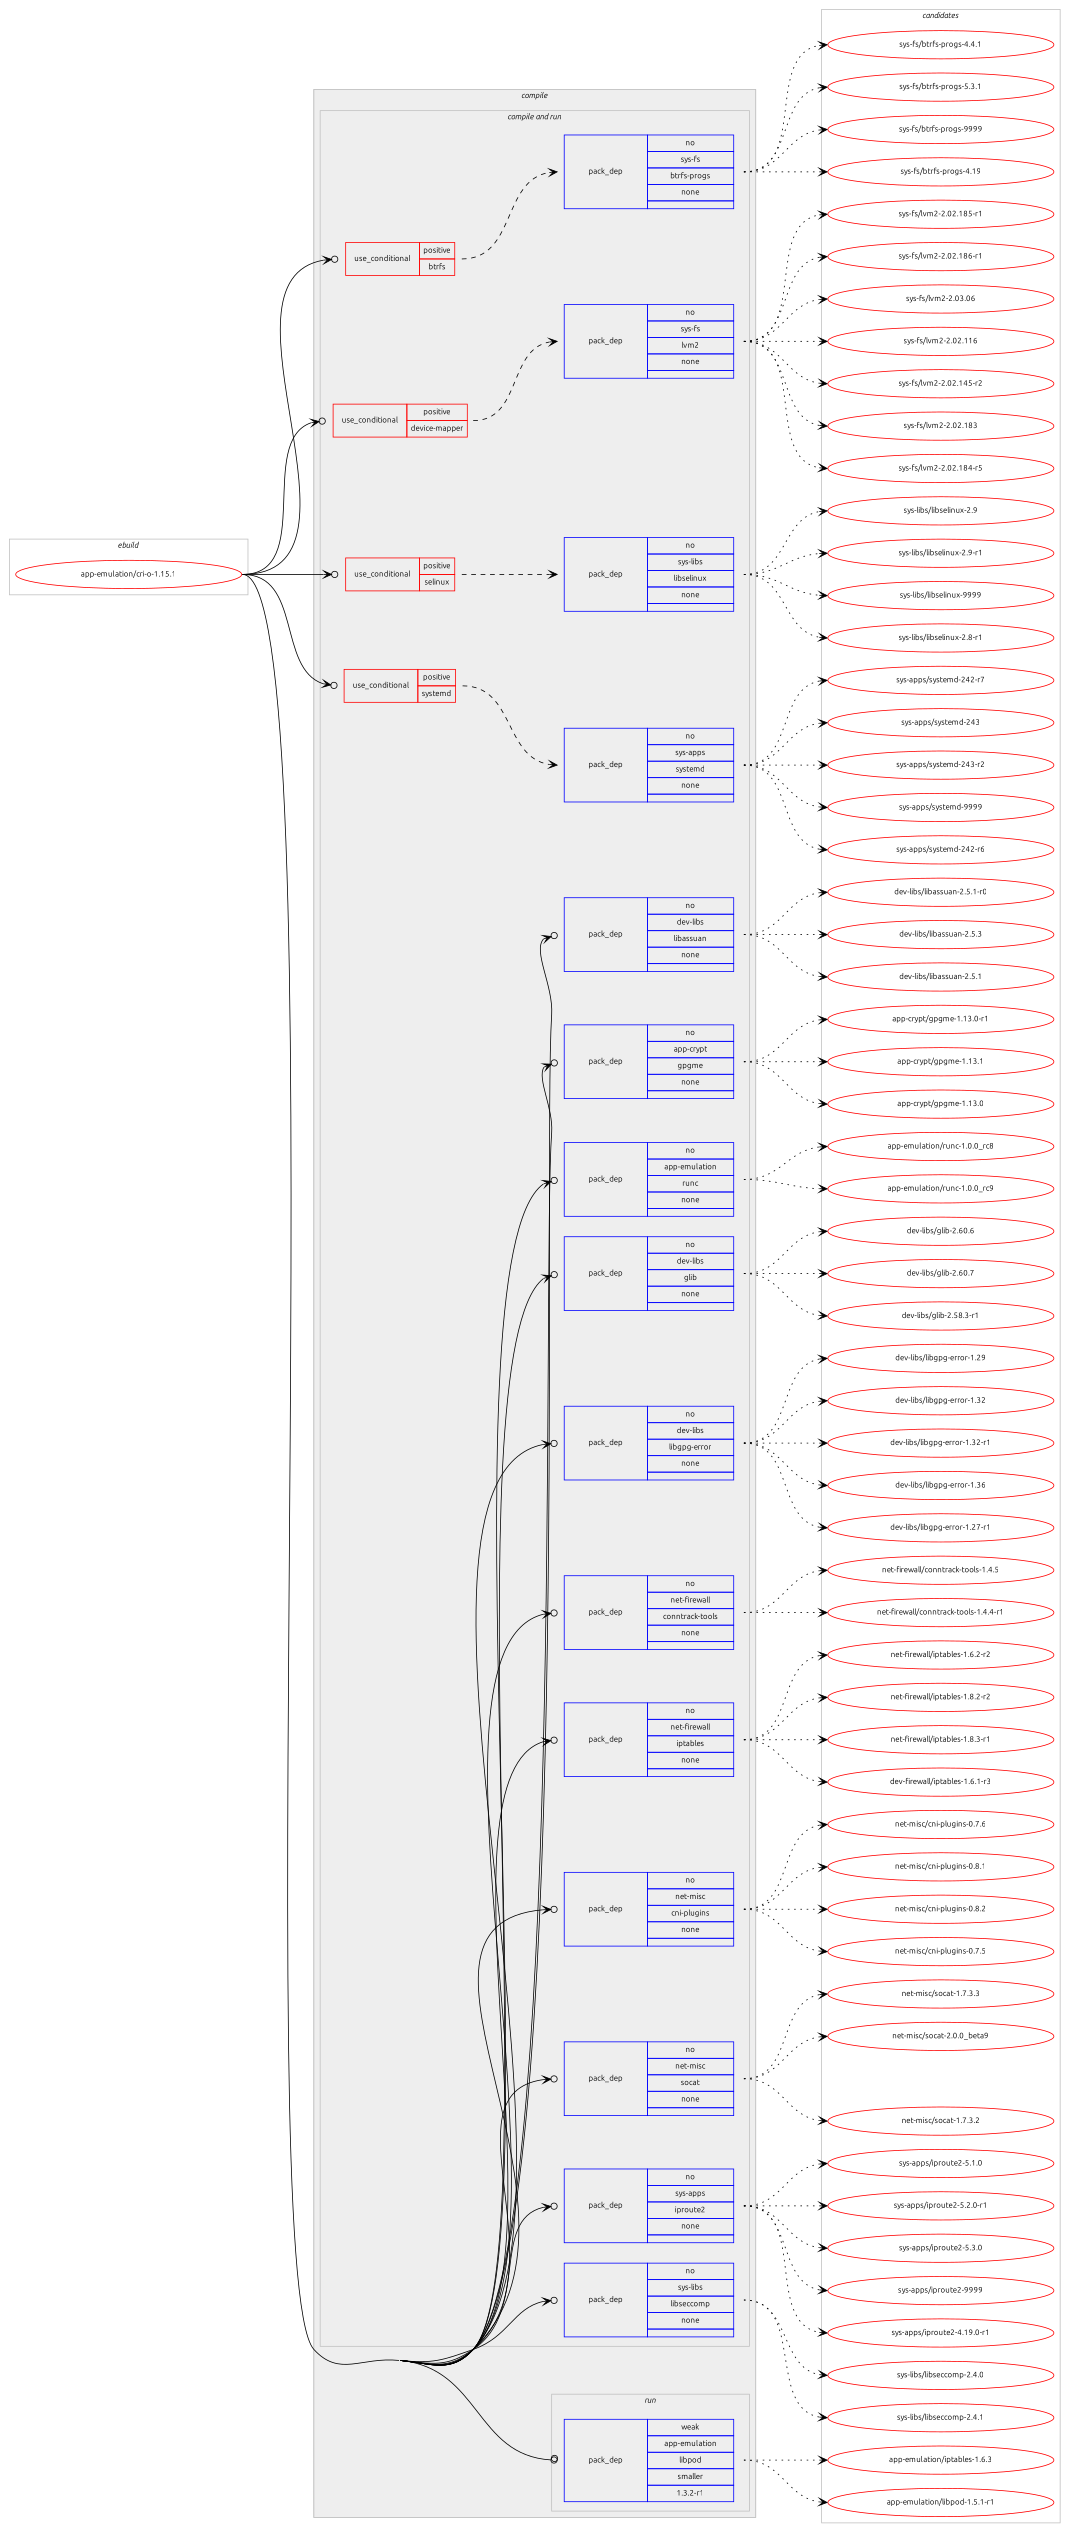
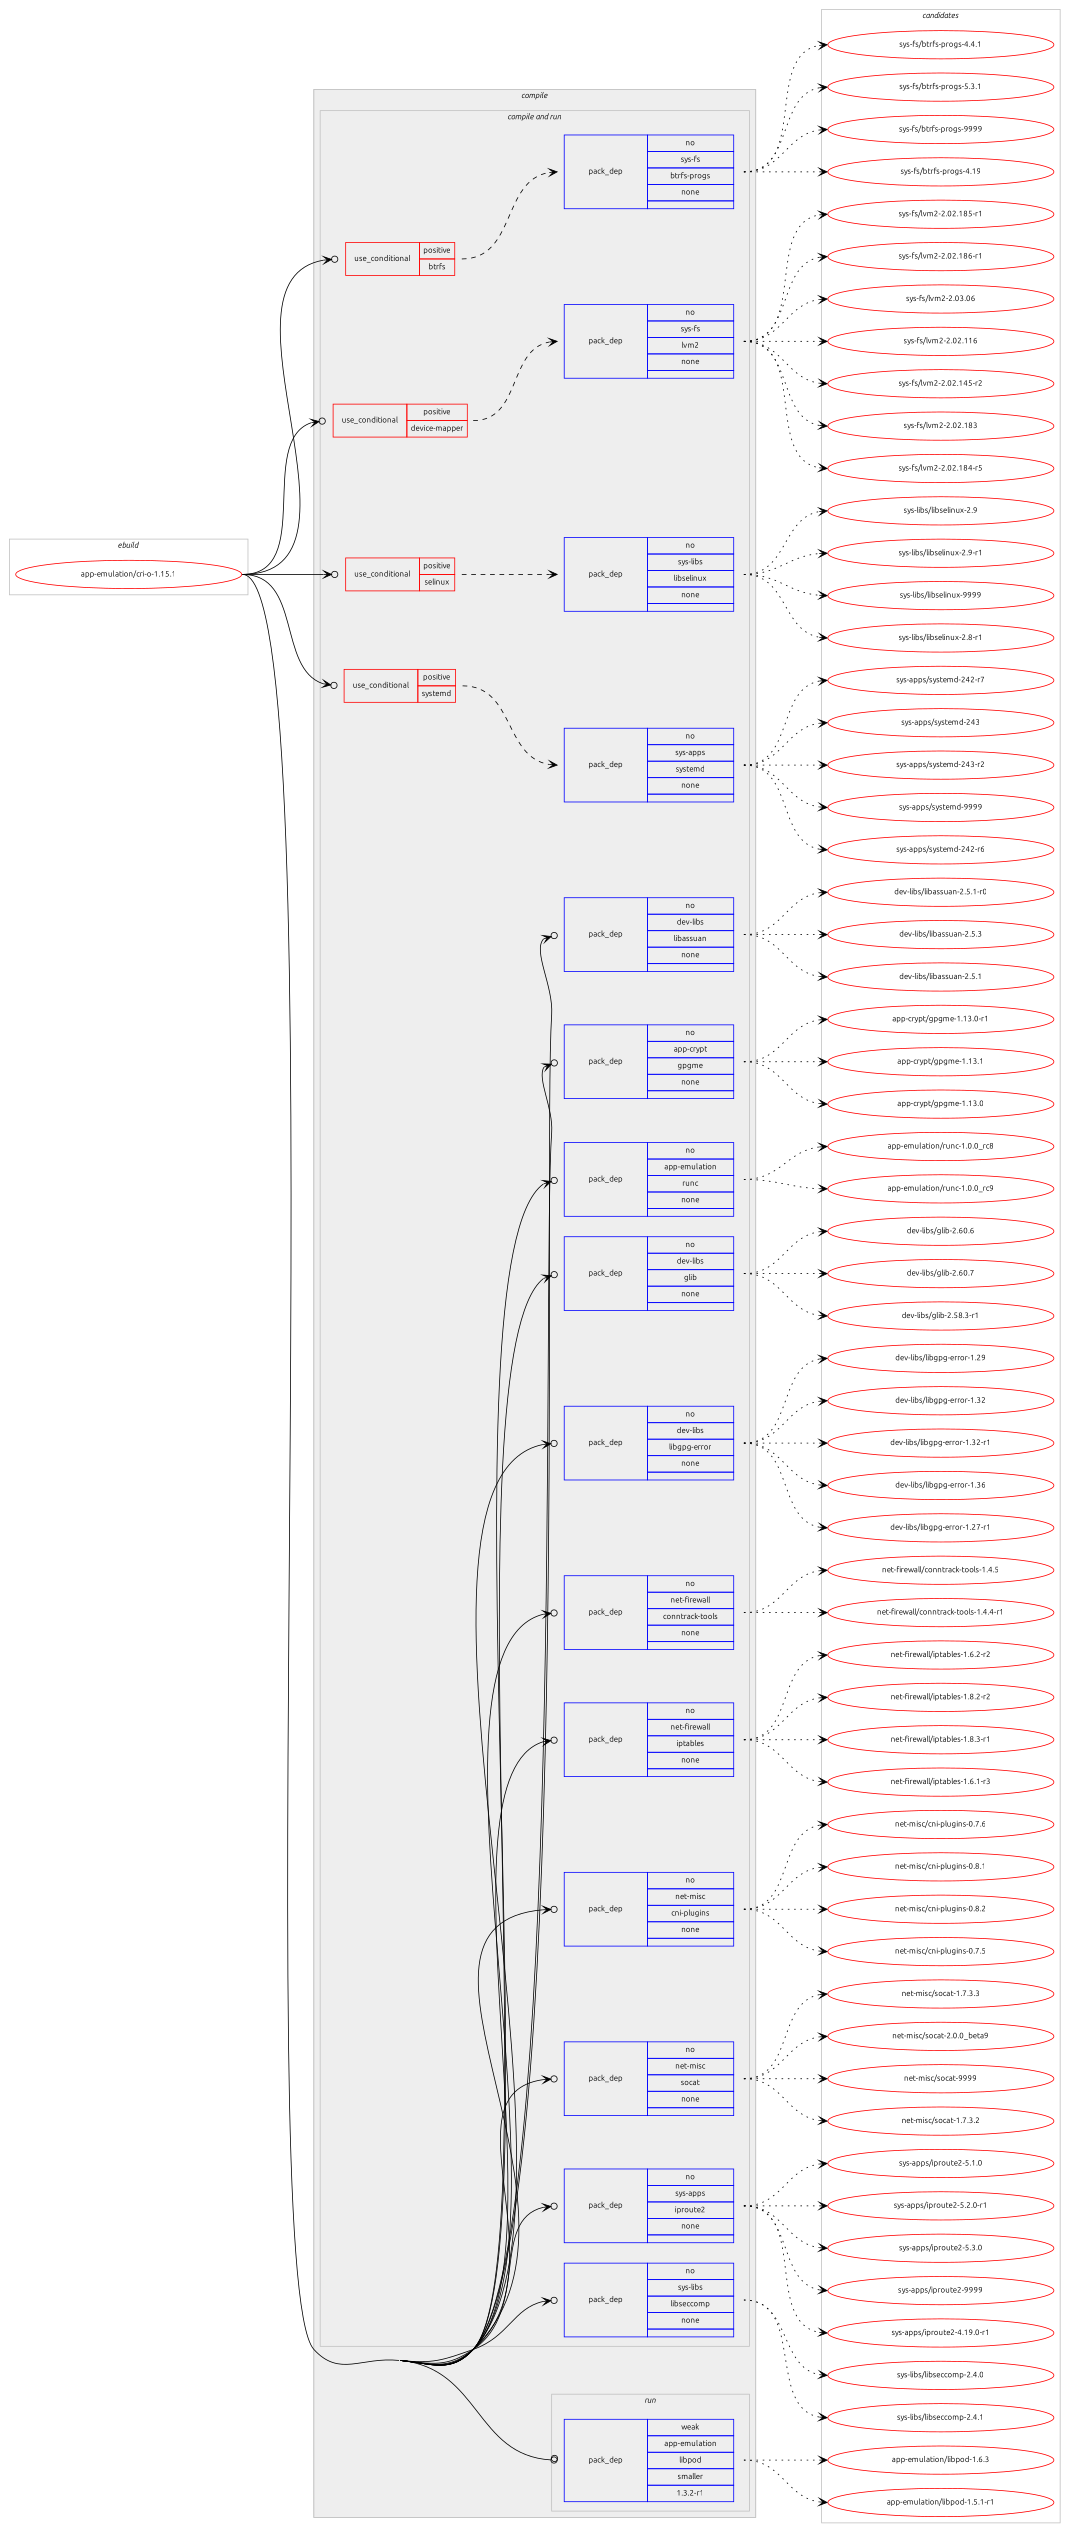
(941, 1782) -> (941, 1782)
none -> (941, 2079)
(941, 2460) -> (941, 2460)
